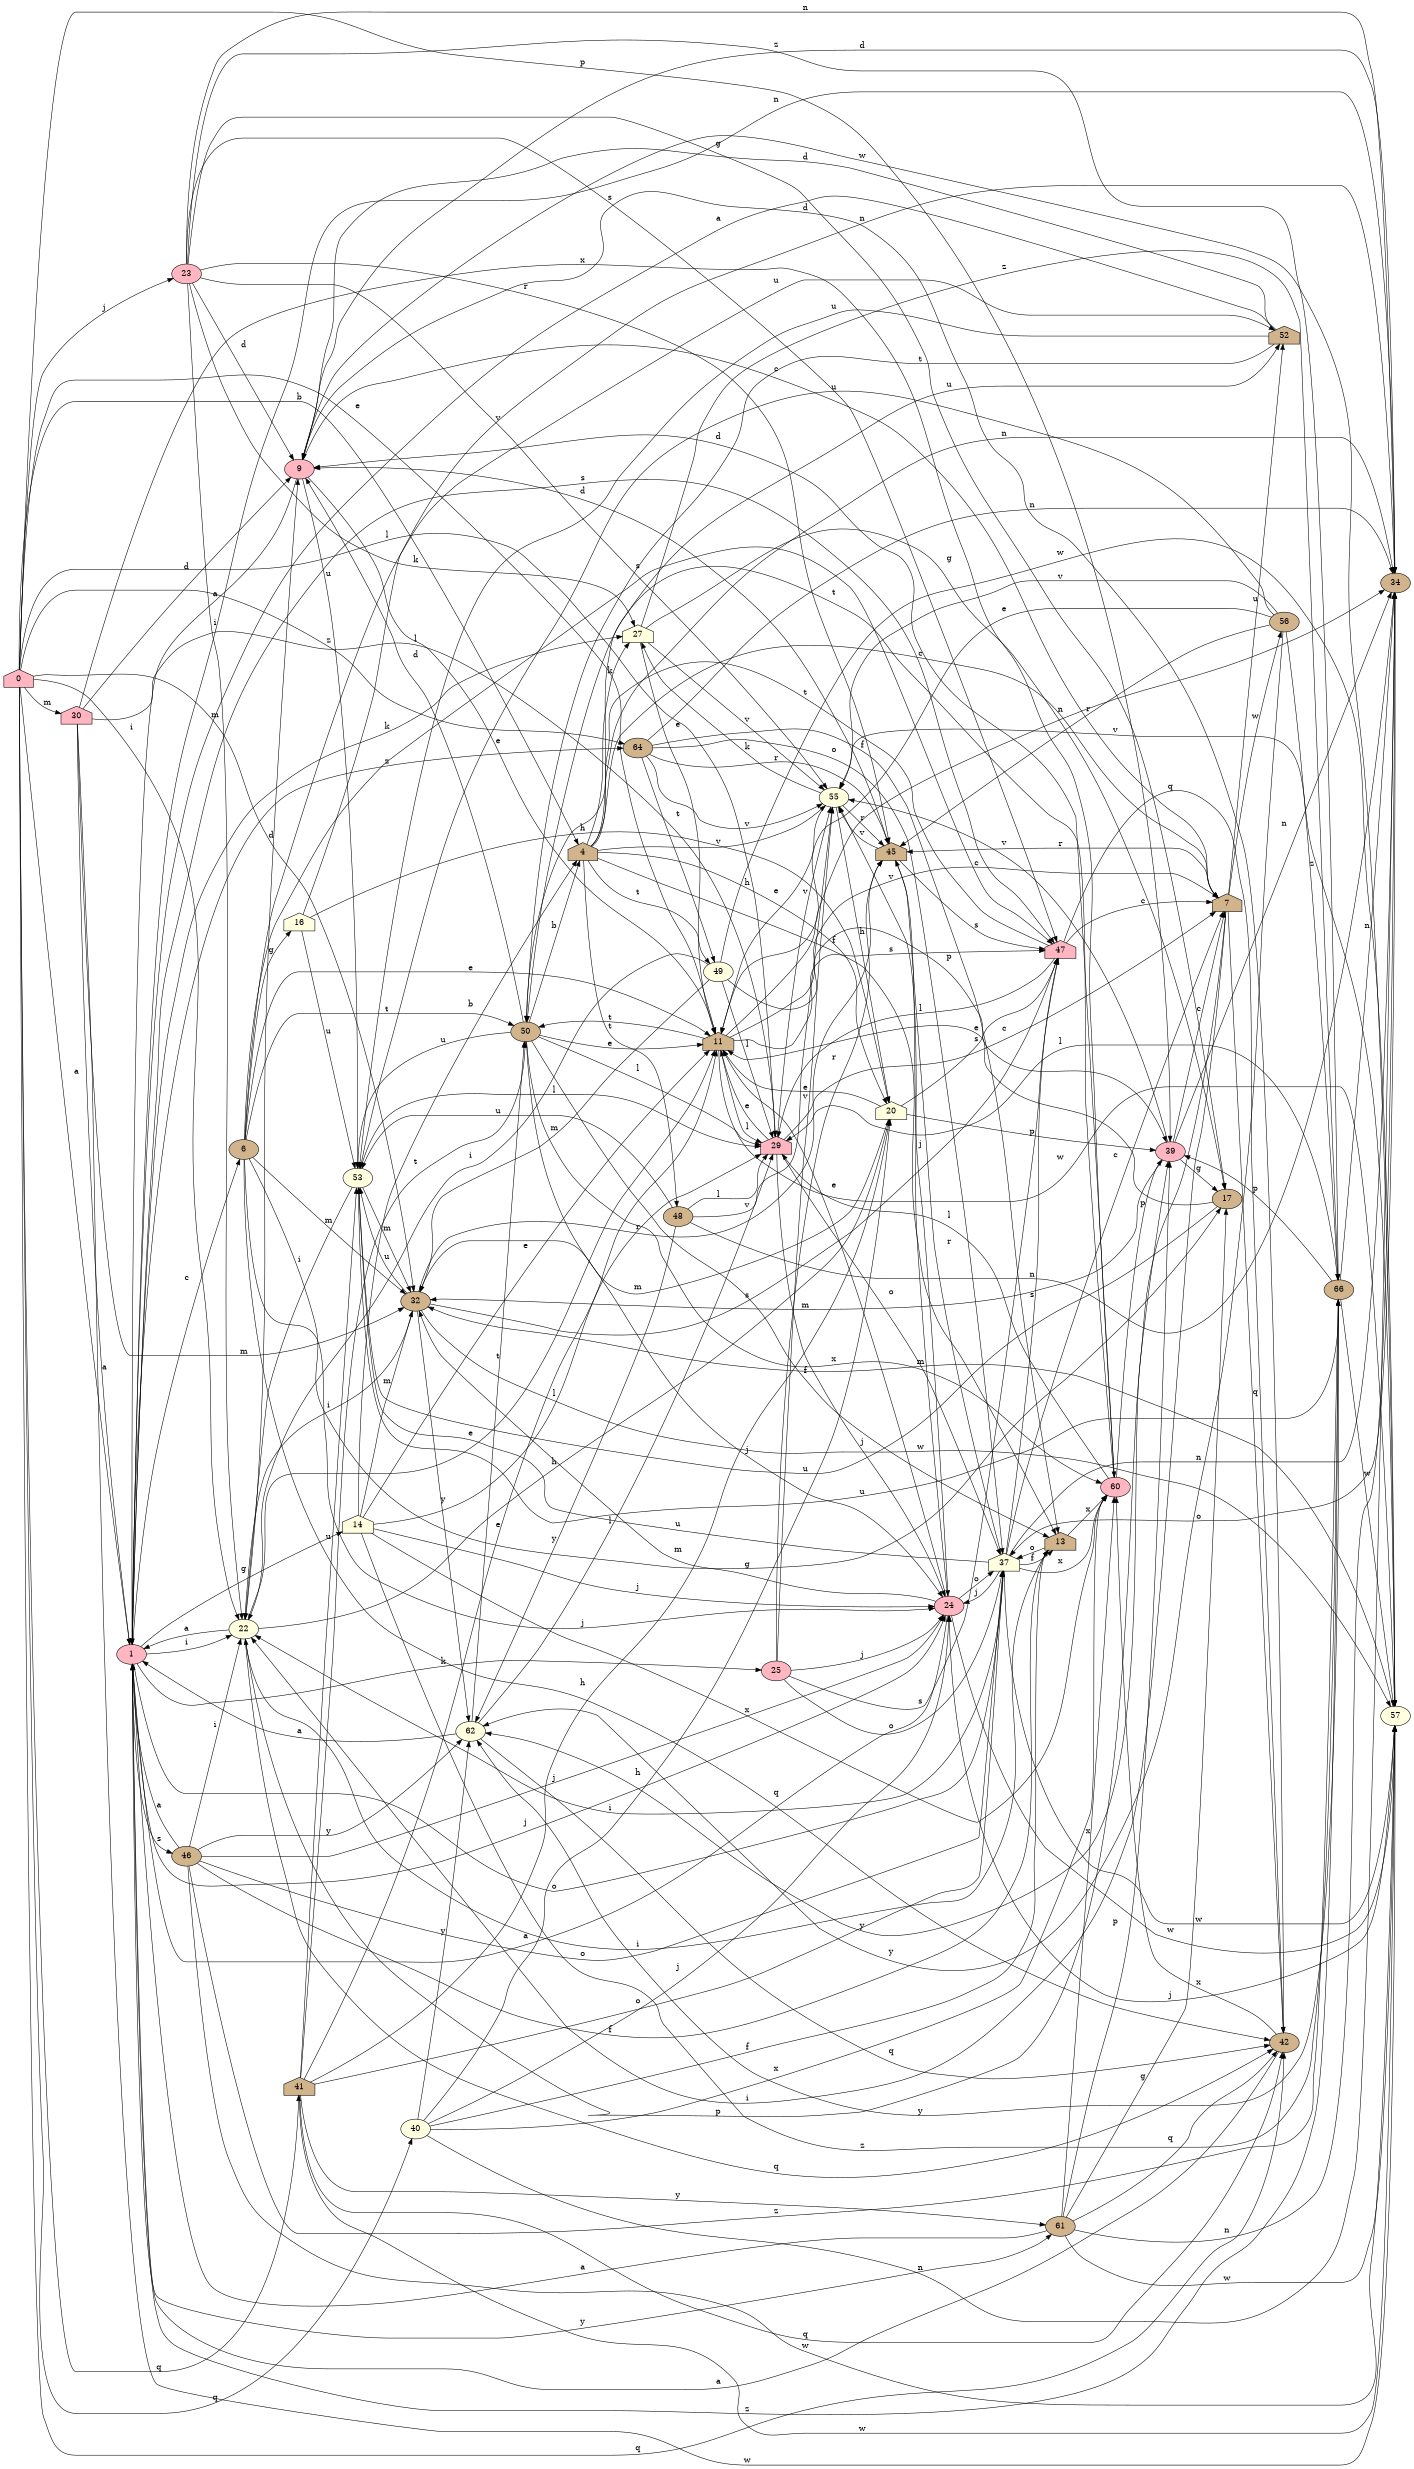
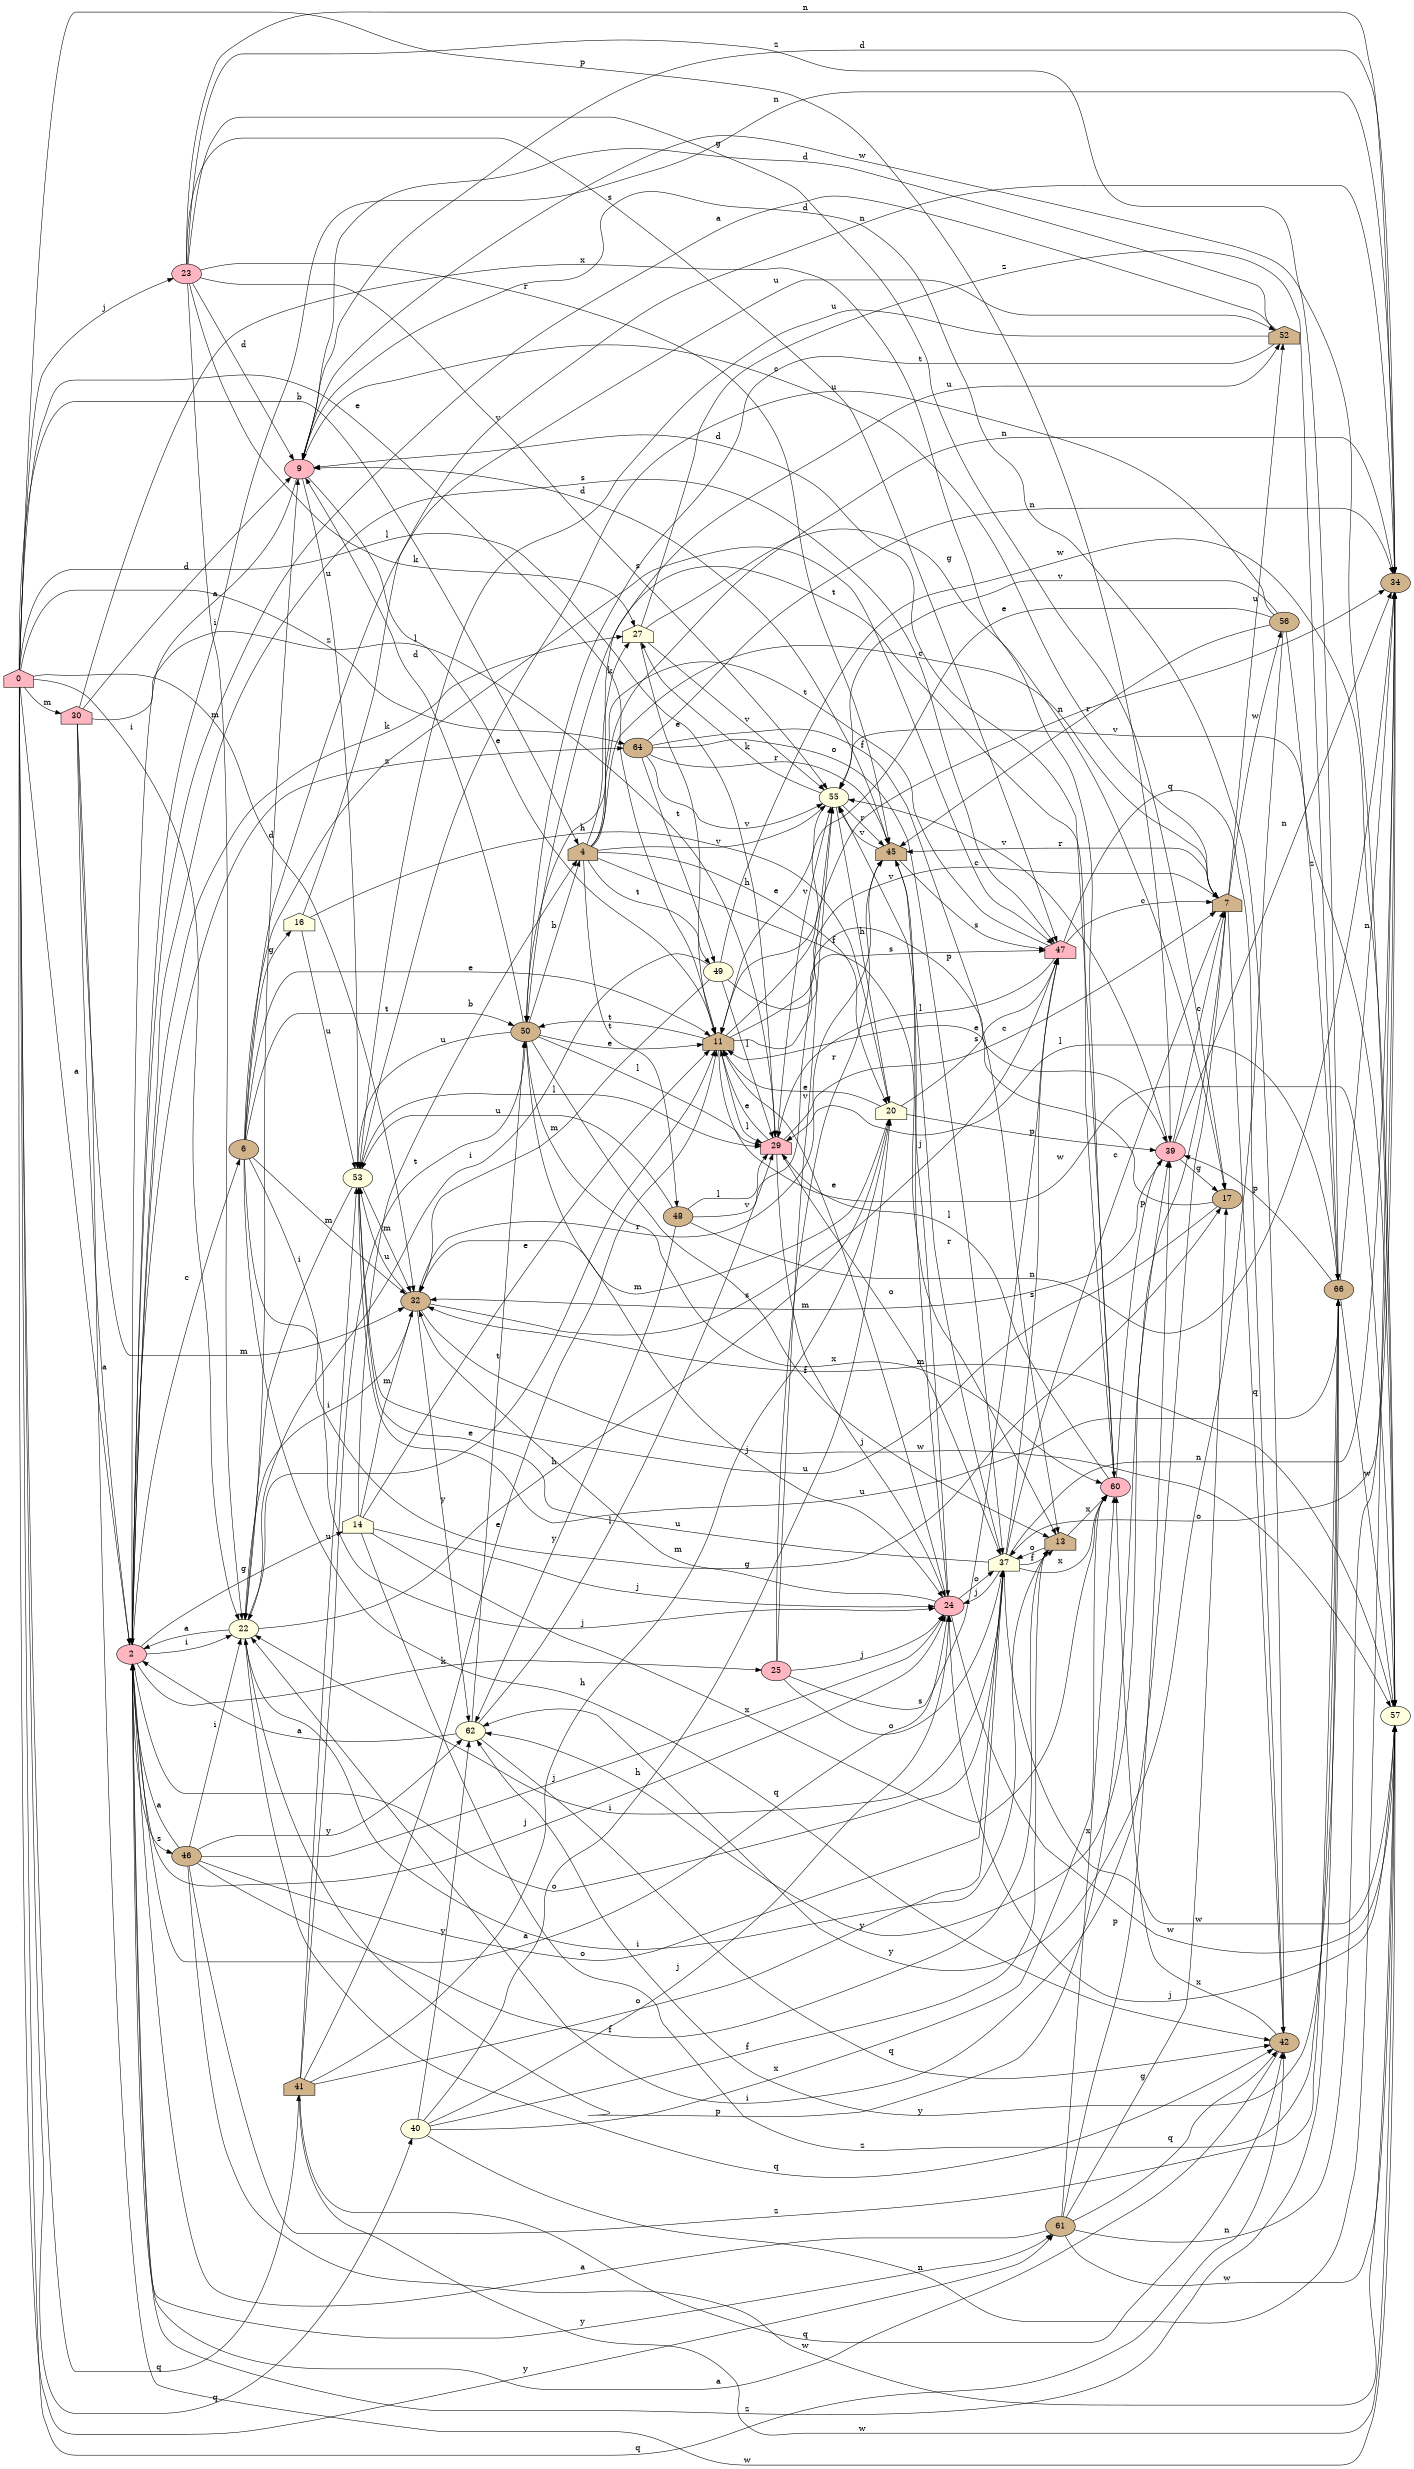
(574, 1355) -> none
(132, 1654) -> (132, 1654)
(638, 2199) -> (27, 2069)
